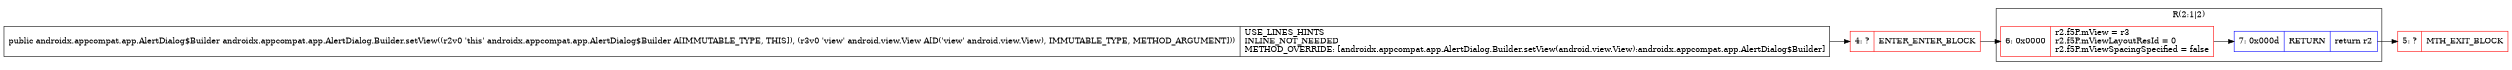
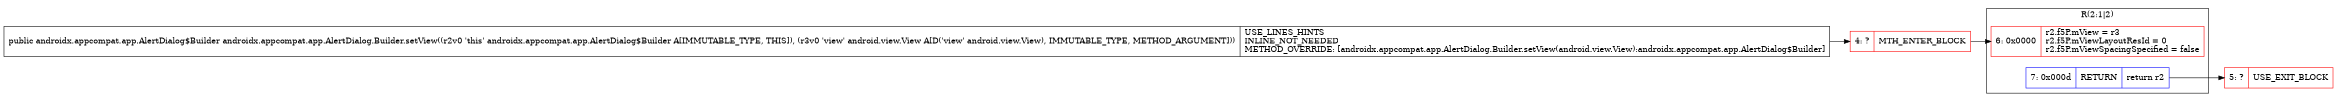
(1927, 41) -> (1922, 41)
(2221, 41) -> none
(2465, 41) -> (2291, 78)
